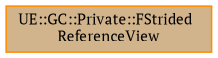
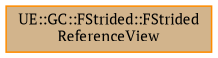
(109, 29) -> (109, 29)
